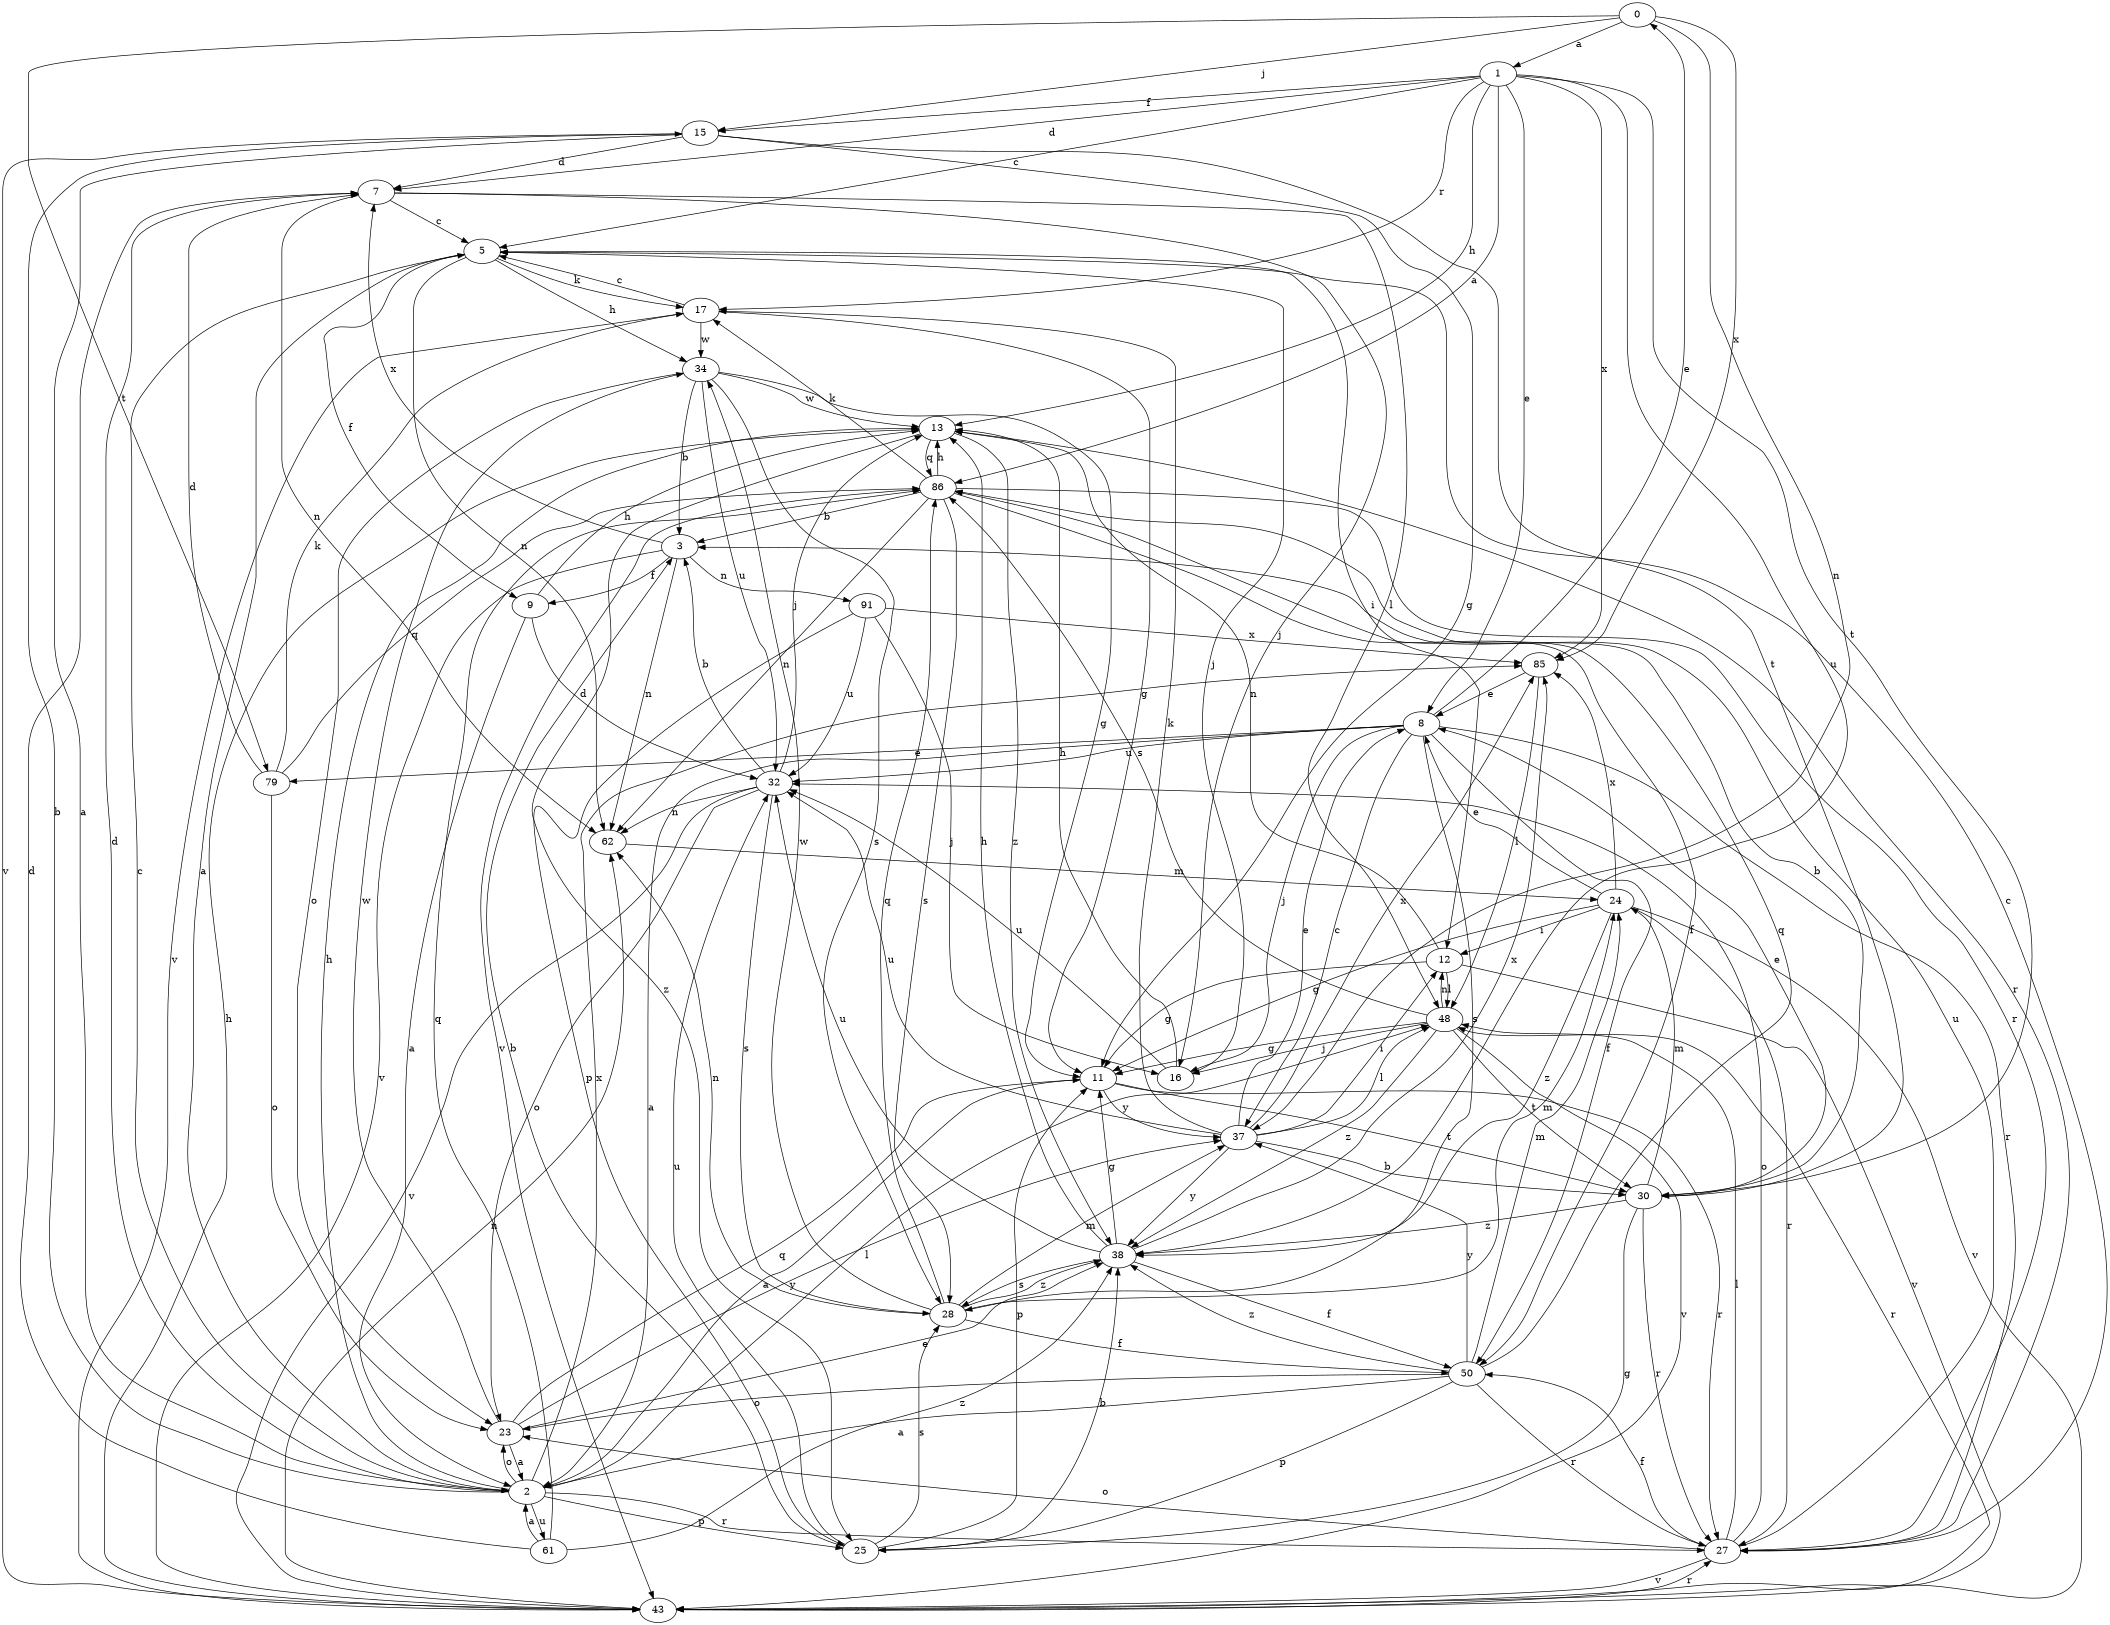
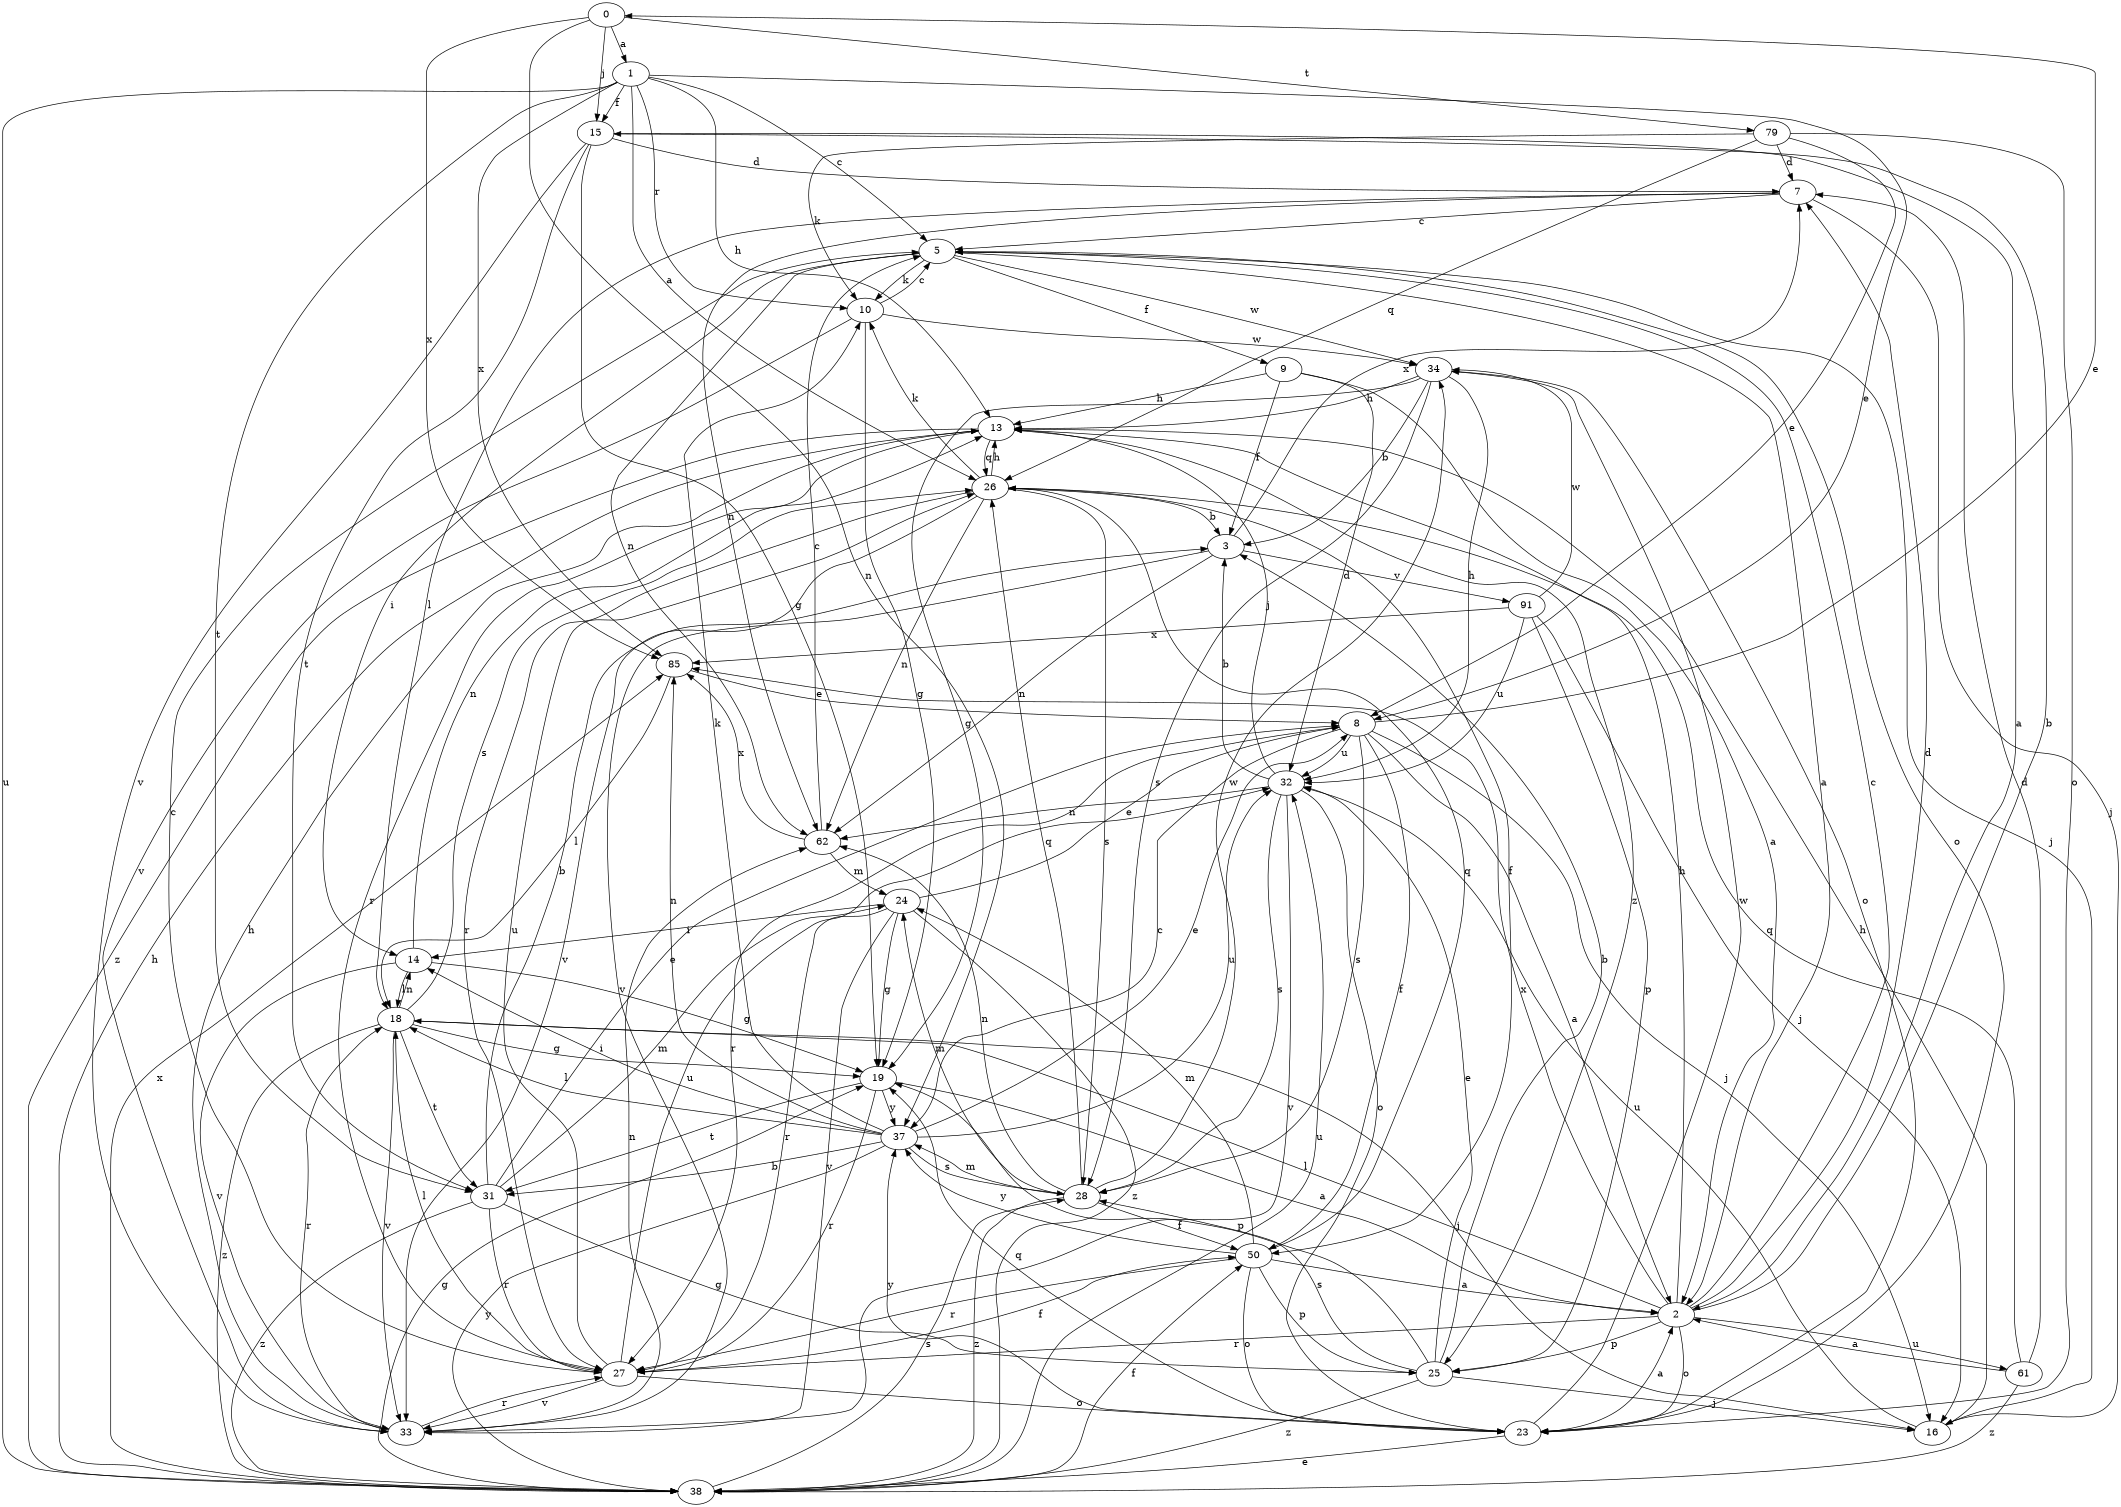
(941, 133) -> none
(613, 310) -> (1255, 310)
(701, 310) -> (865, 310)
(810, 399) -> (1370, 399)
none -> (1572, 449)
(938, 488) -> (990, 488)
none -> (812, 518)
(724, 576) -> (1397, 576)
(742, 576) -> (1472, 576)
(613, 590) -> (1255, 459)
none -> (1859, 627)
(850, 753) -> (1740, 467)
(1607, 776) -> (739, 769)
(1403, 901) -> (674, 901)
(1445, 960) -> (414, 960)
(1445, 1019) -> (396, 1019)
(1098, 1079) -> (878, 1079)
(677, 1167) -> (1468, 1079)
(1764, 1167) -> (690, 1079)
none -> (975, 1180)
(1644, 1197) -> (489, 1197)
(1286, 1339) -> none
(1103, 1403) -> (1288, 1433)
none -> (1680, 1403)
(658, 1610) -> (406, 1433)
